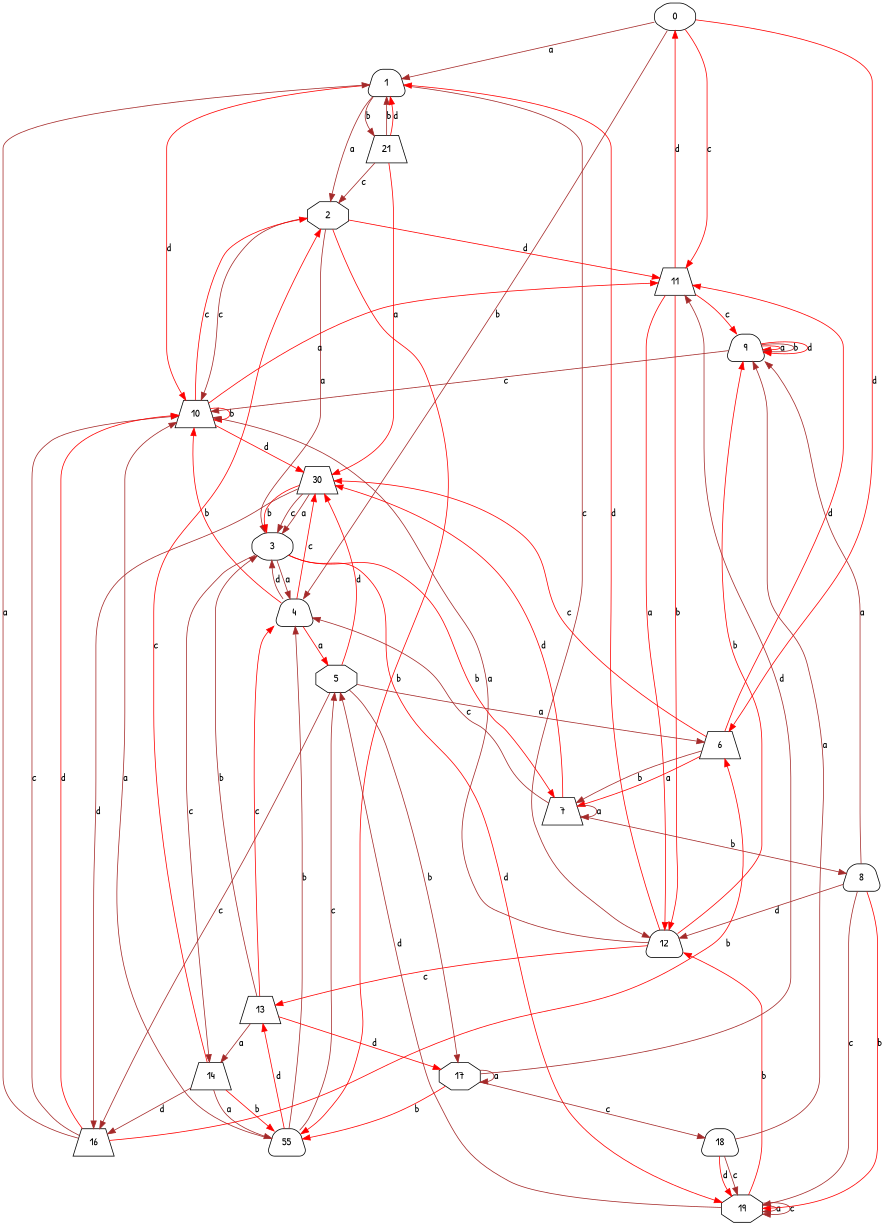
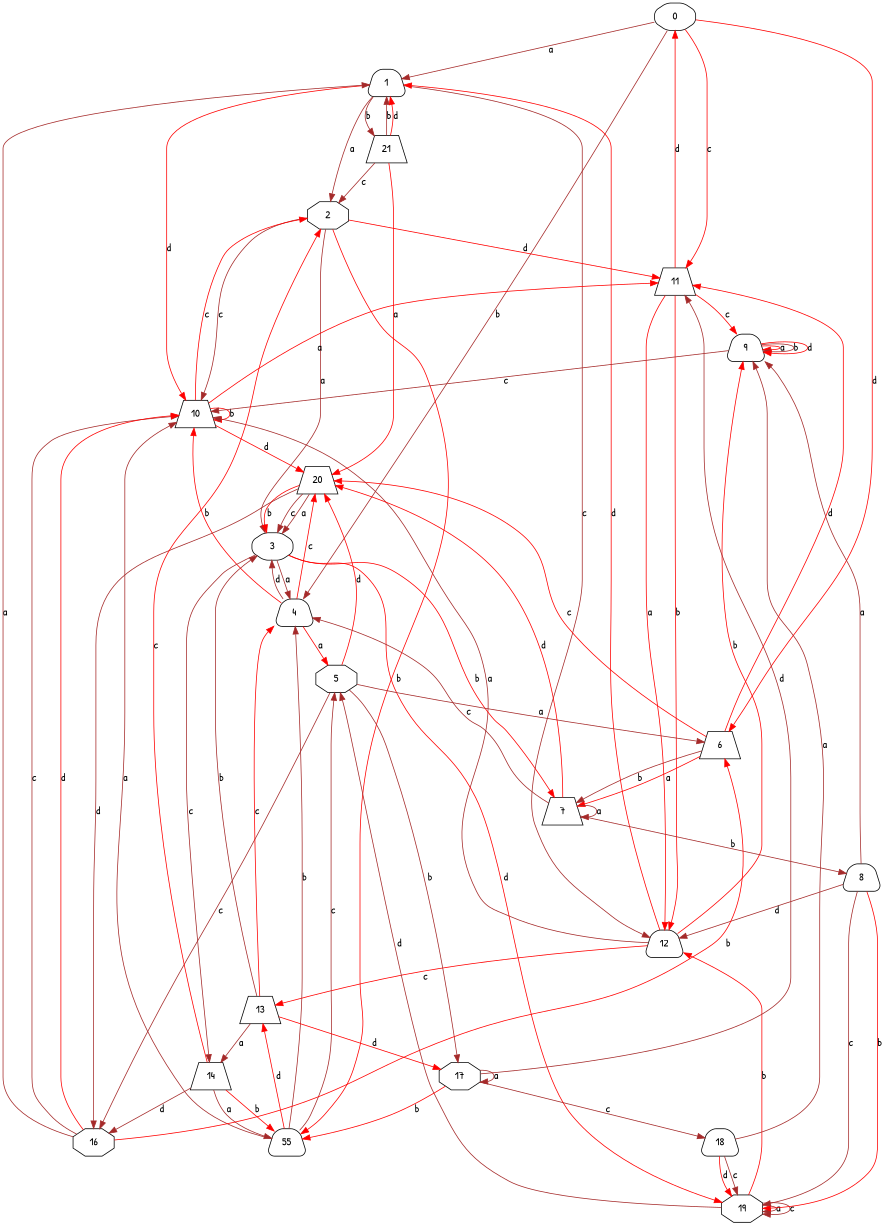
(317, 480) -> (317, 480)
(94, 1142) -> (94, 1142)
